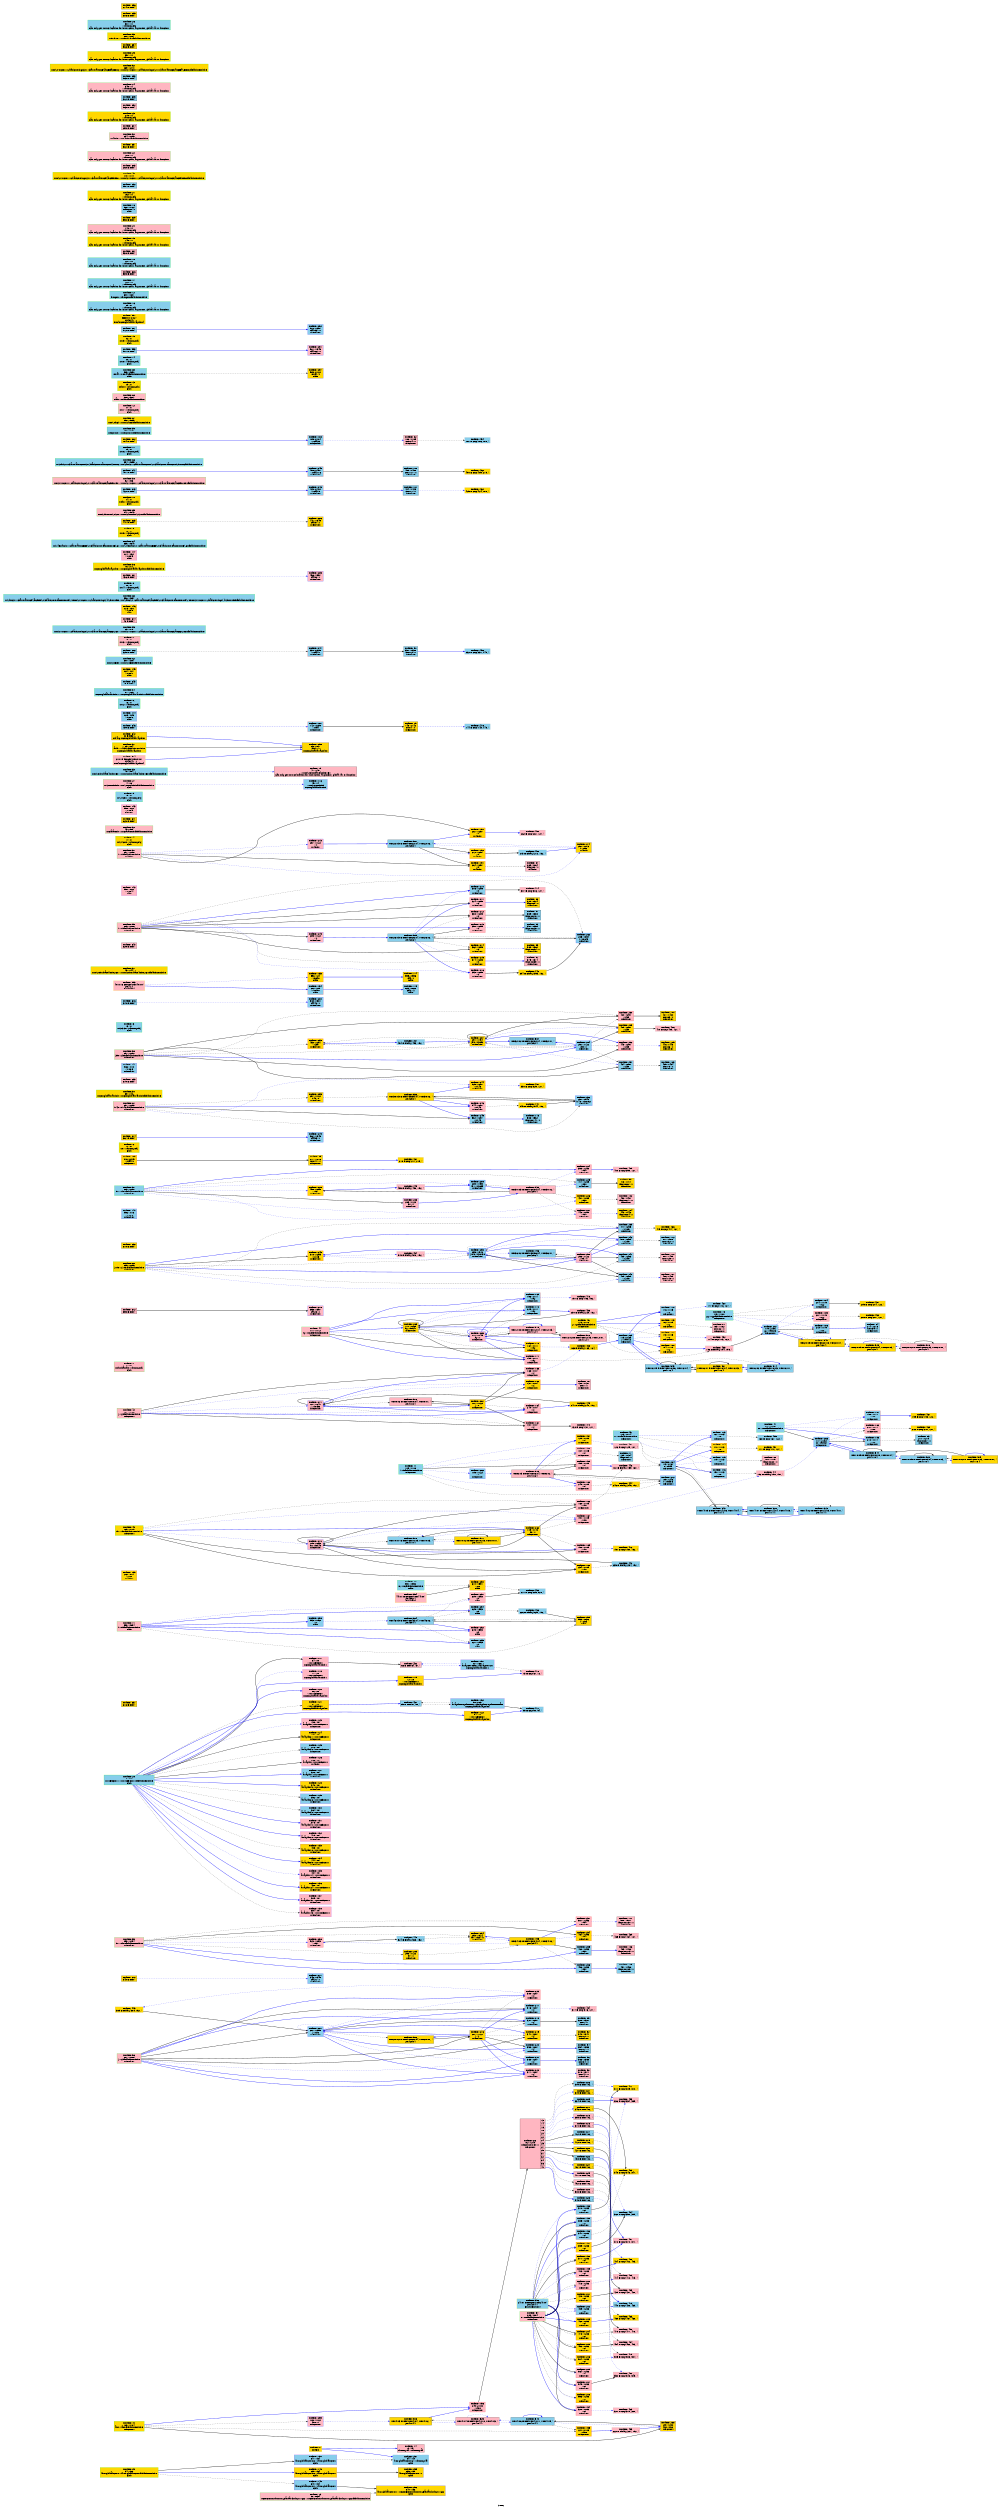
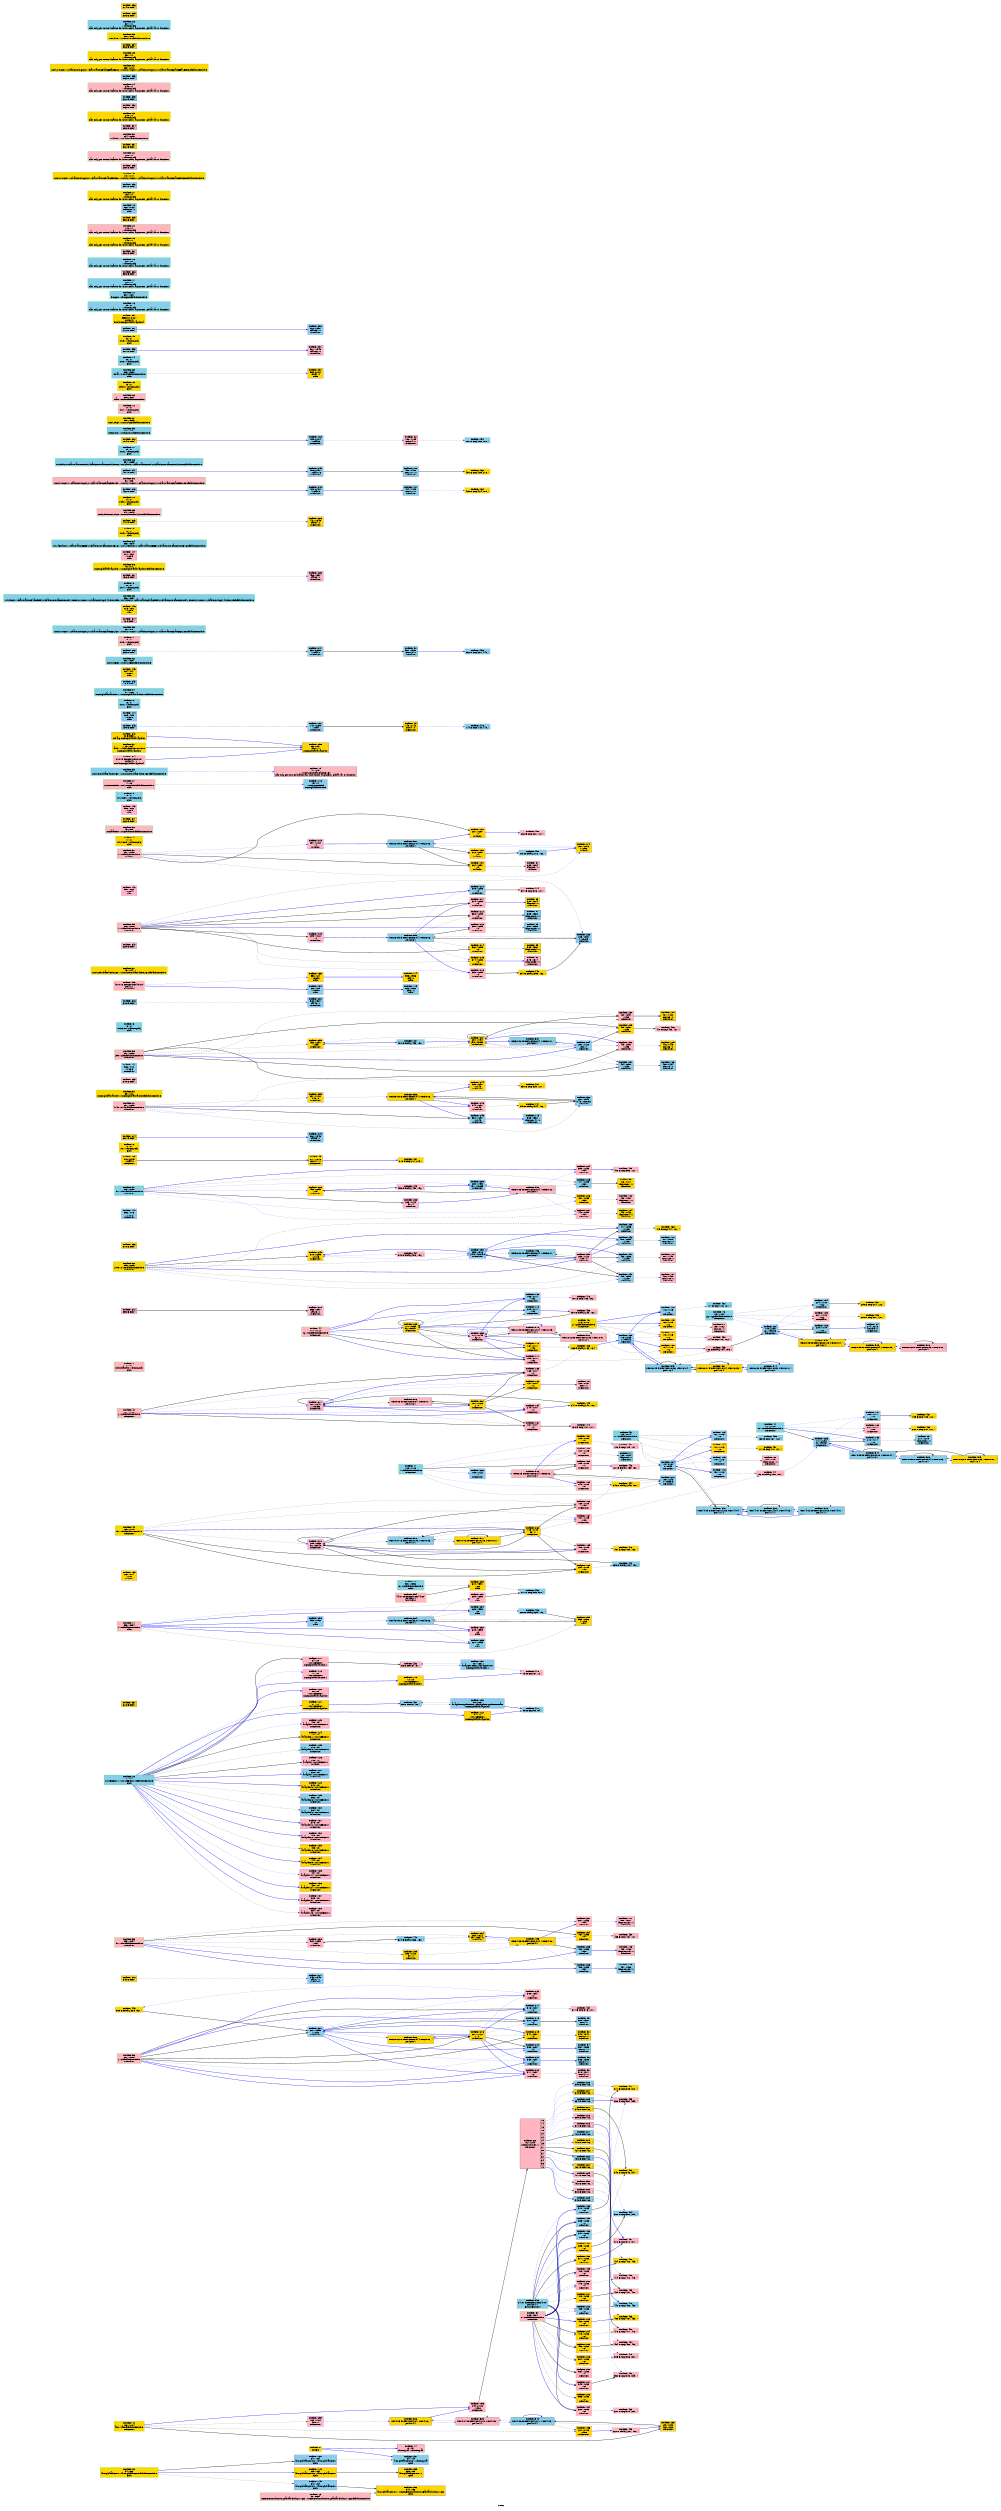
(129, 813) -> (129, 813)
